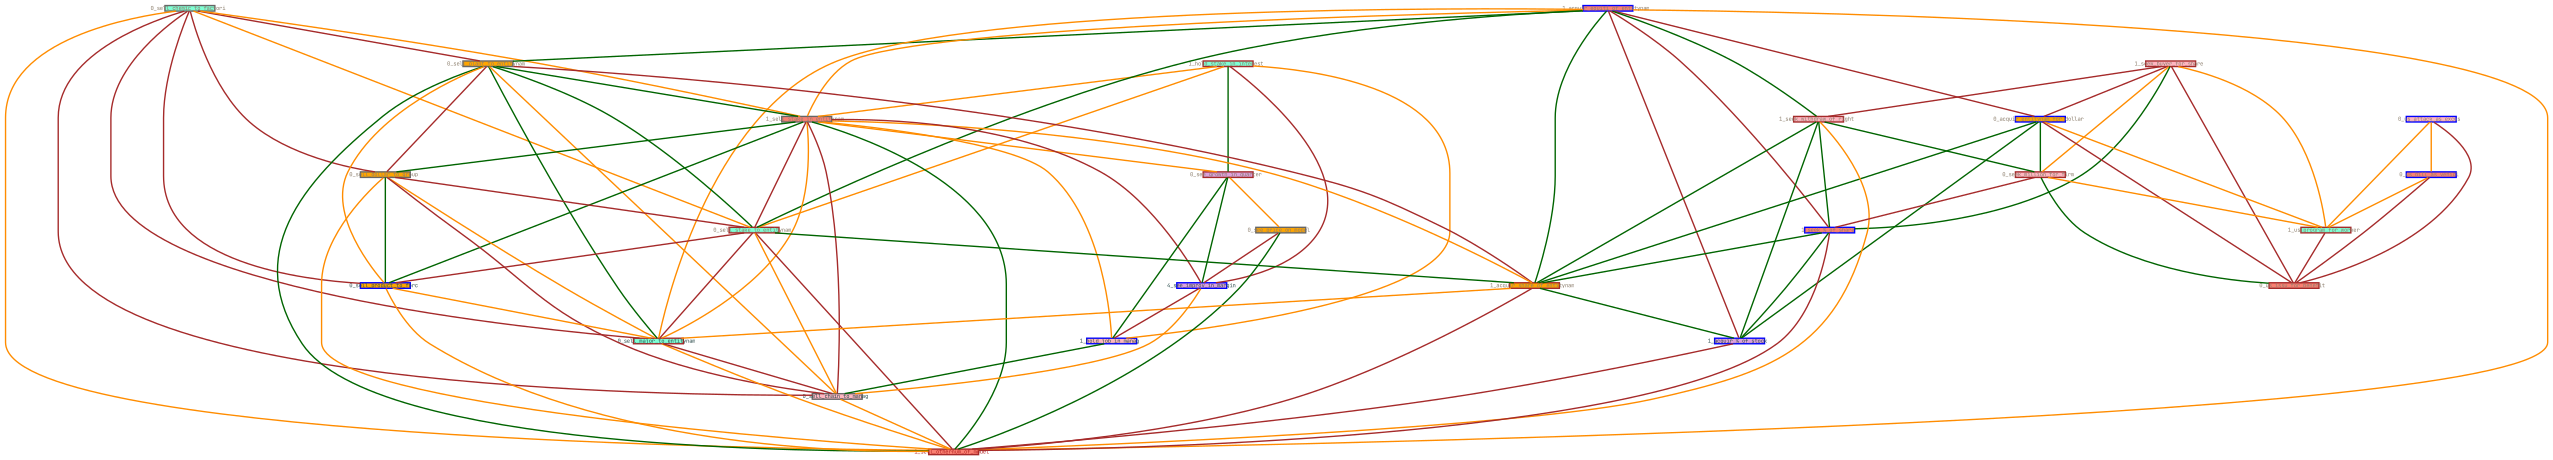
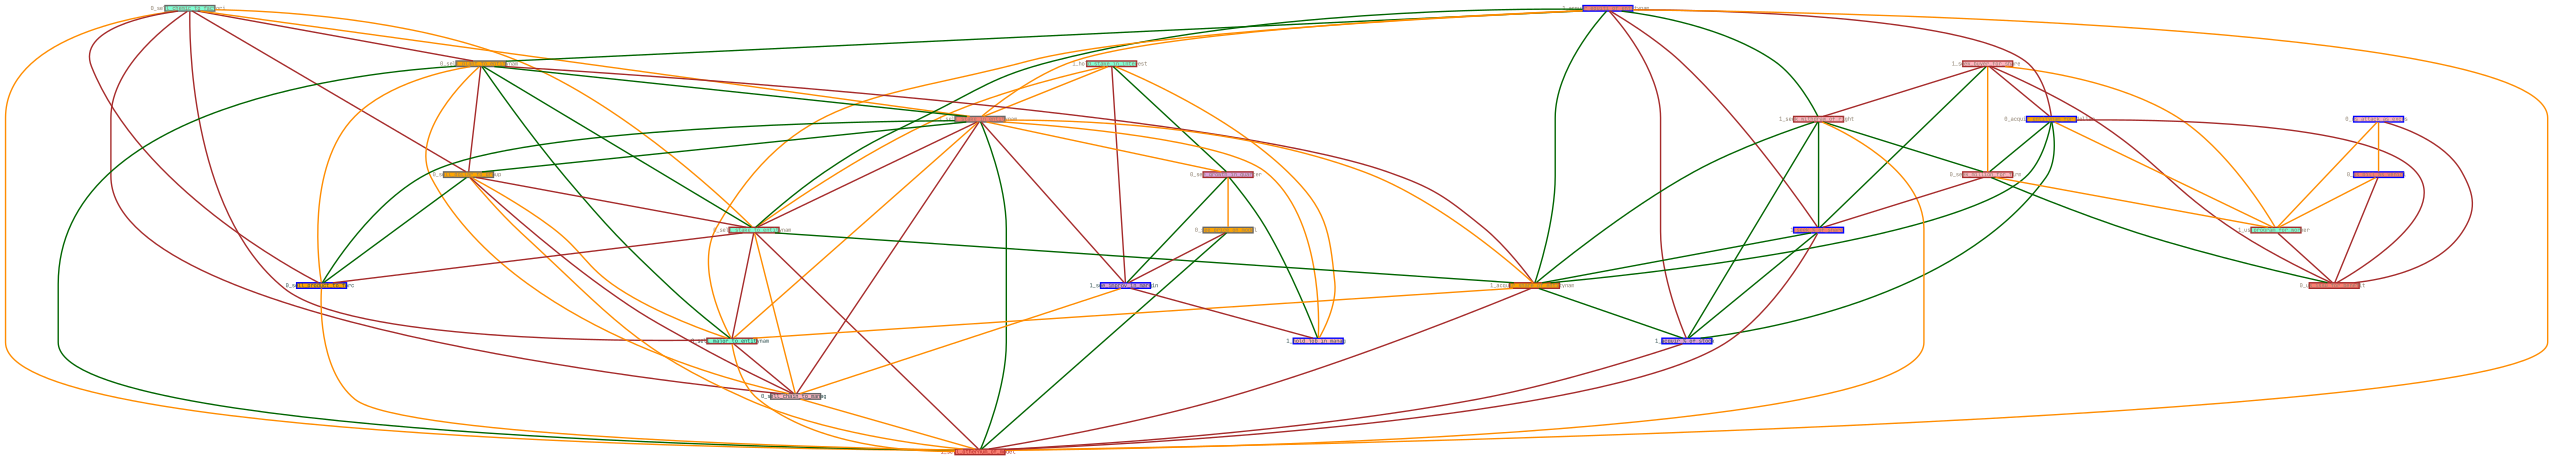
(1202, 286) -> (1126, 286)
(522, 313) -> none
(975, 369) -> none
